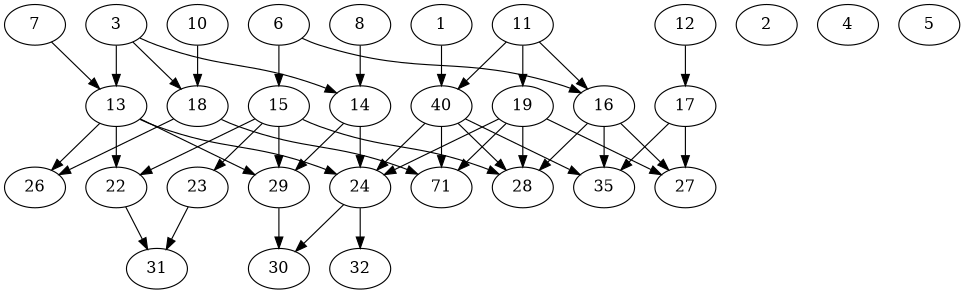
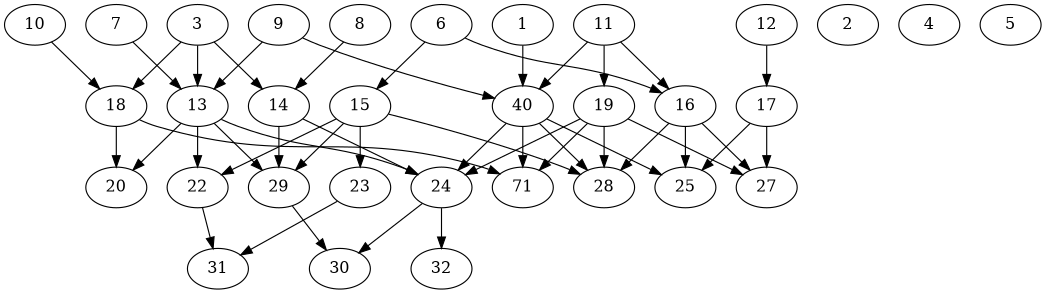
none -> (279, 25)
(35, 187) -> (116, 187)
(604, 187) -> (685, 187)
